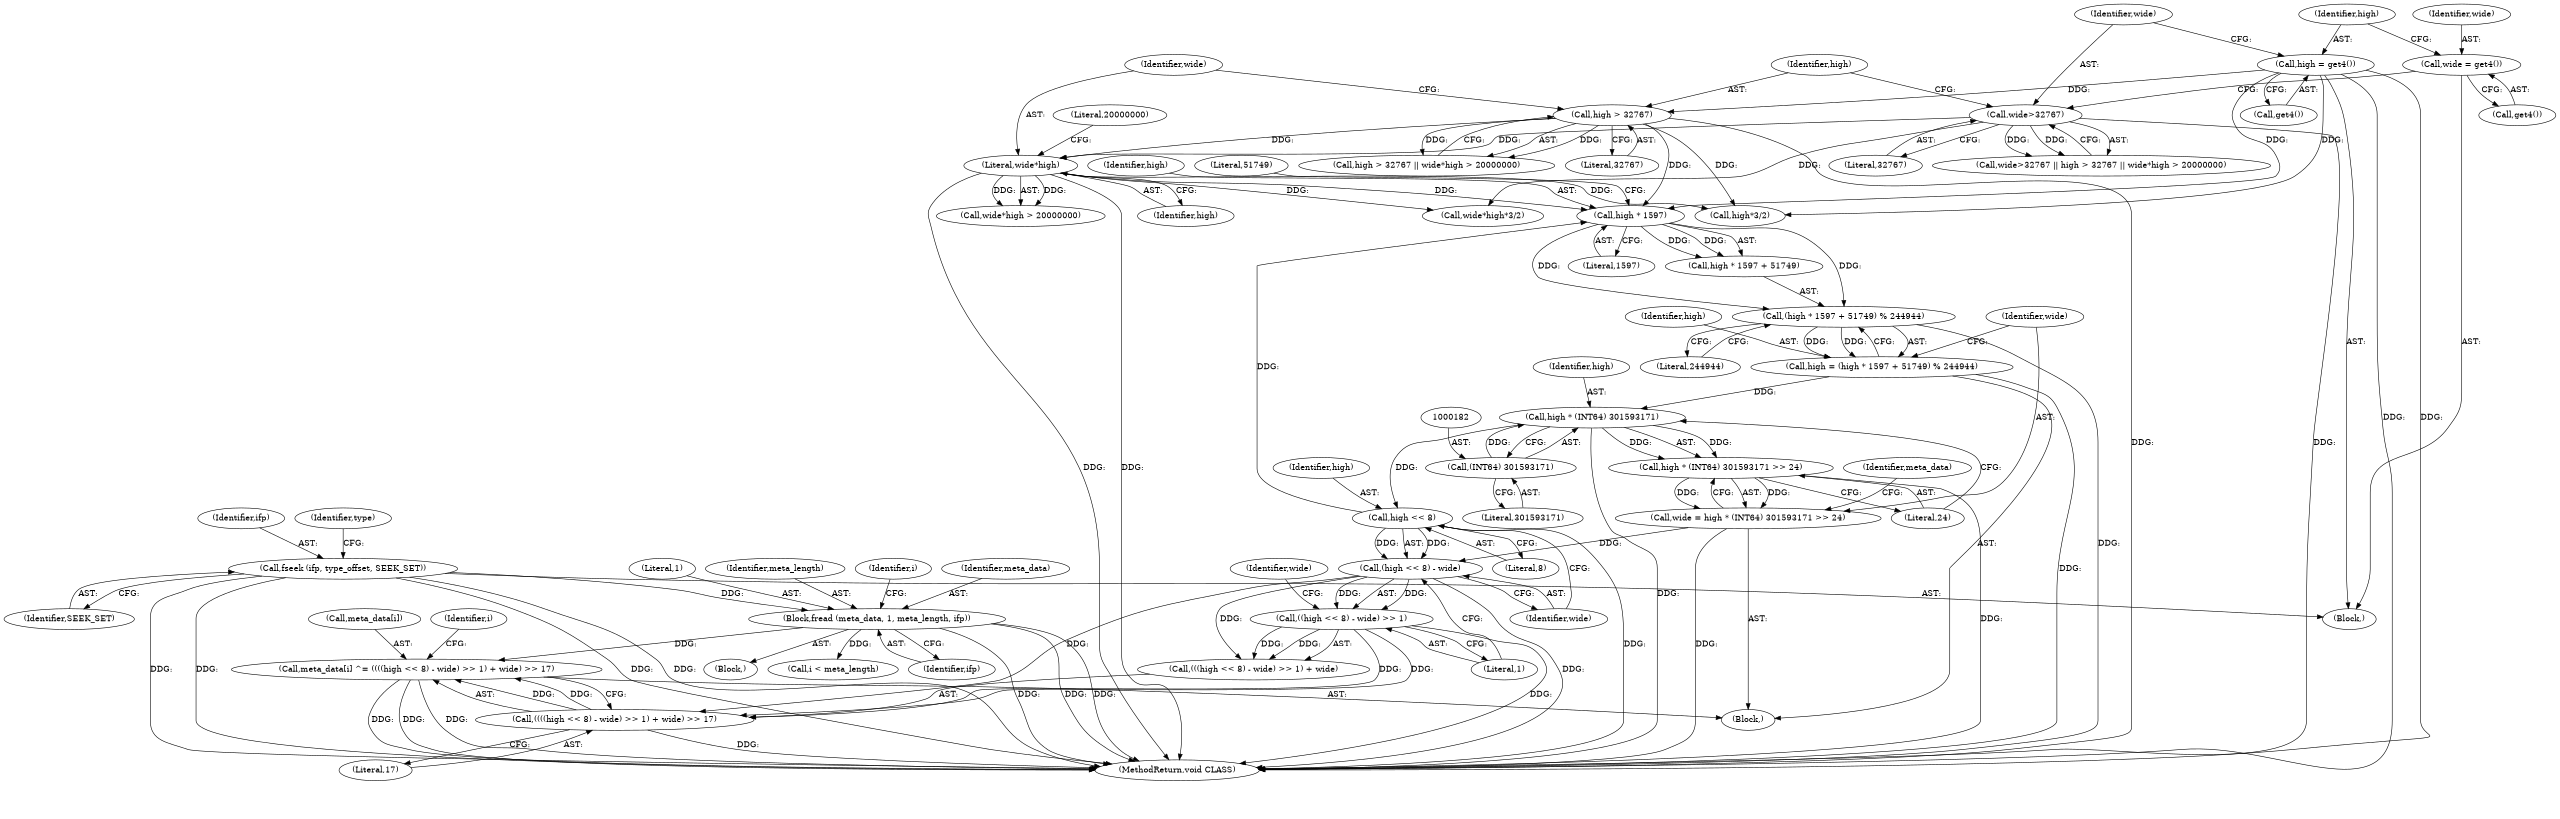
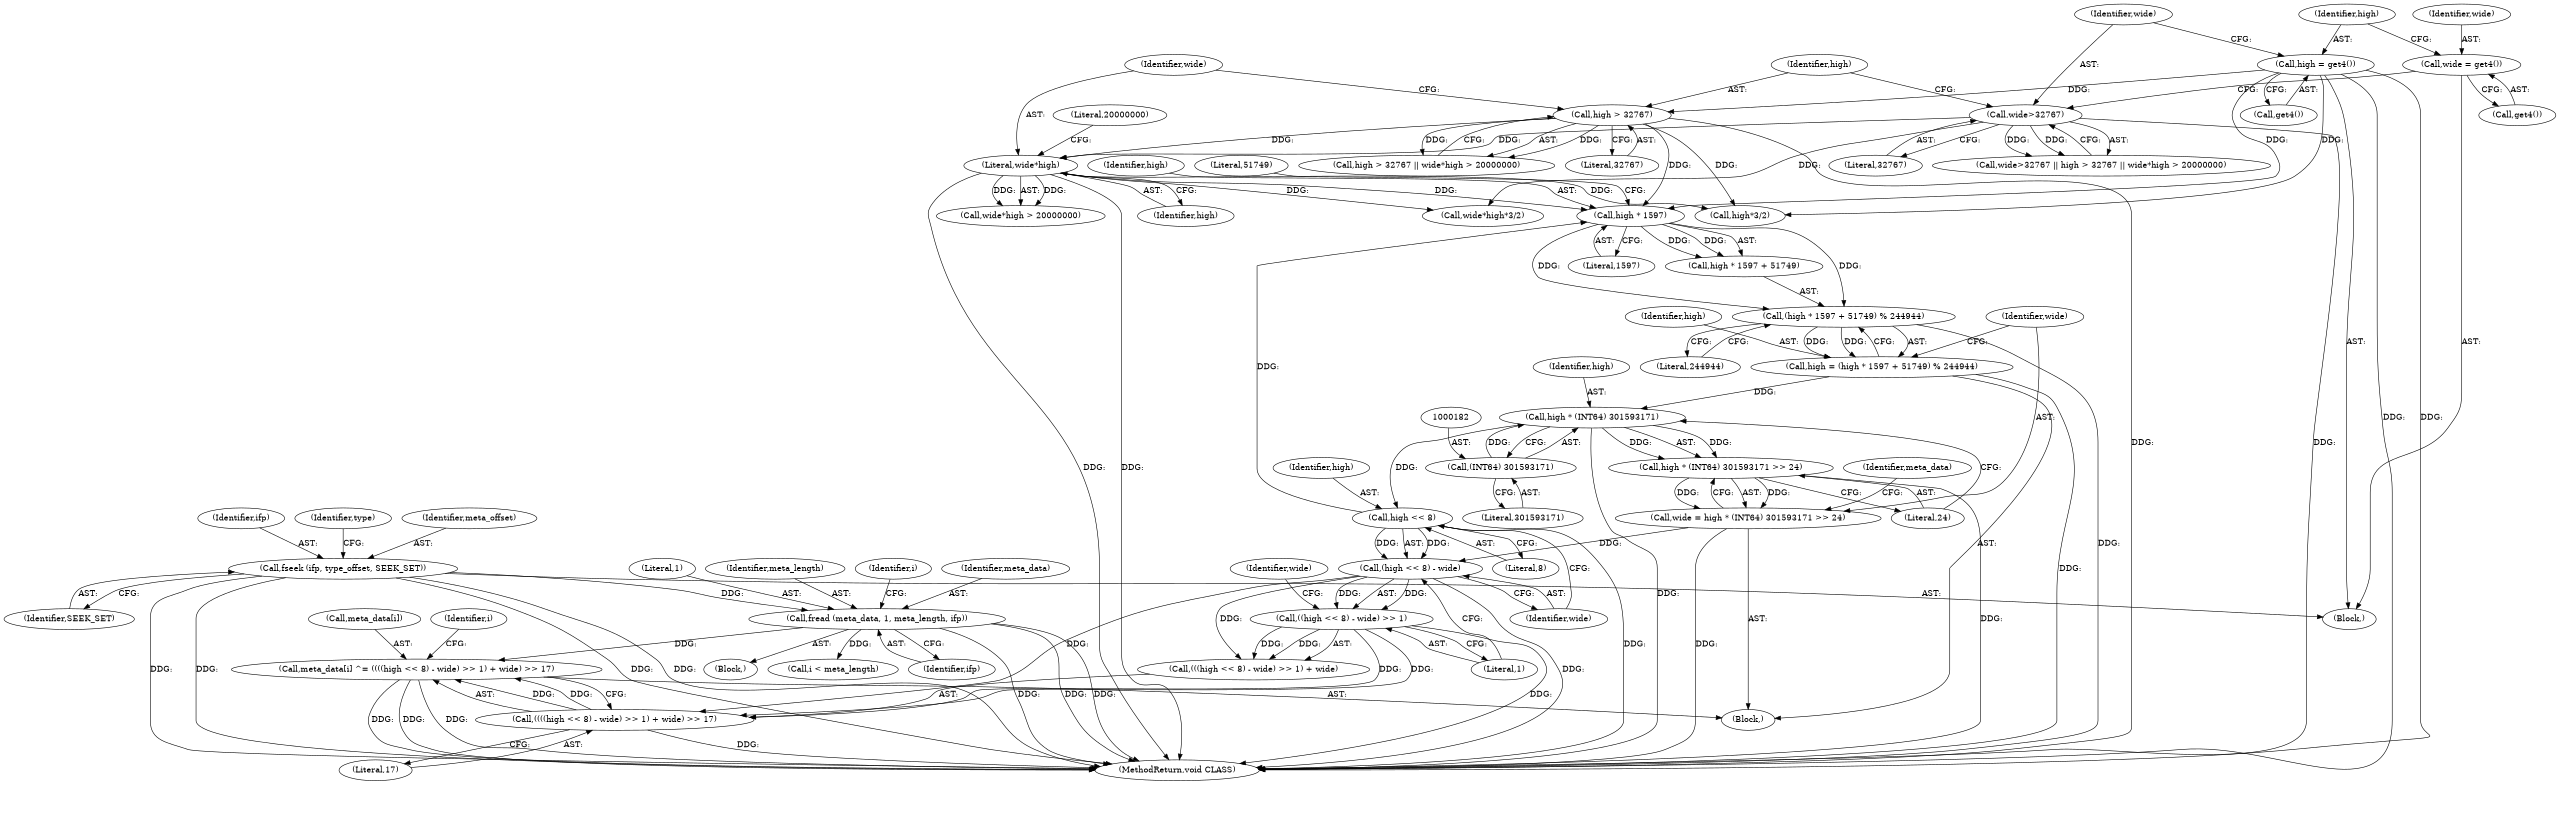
none -> (469, 518)
(877, 619) -> (877, 619)
